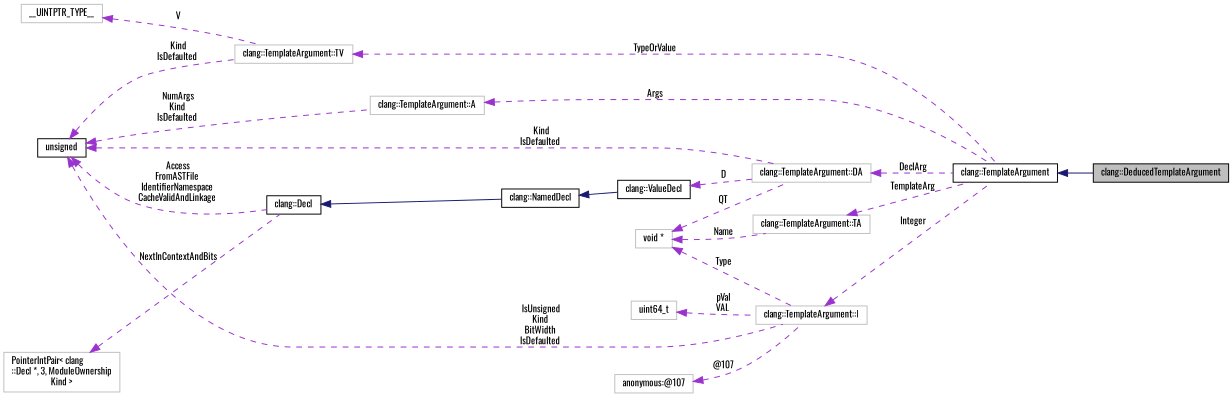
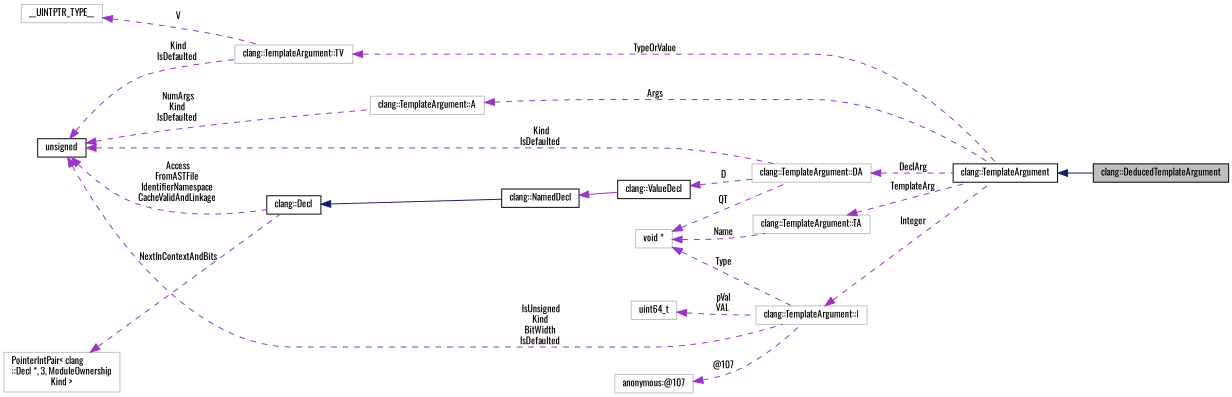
(603, 193) -> (603, 193)
